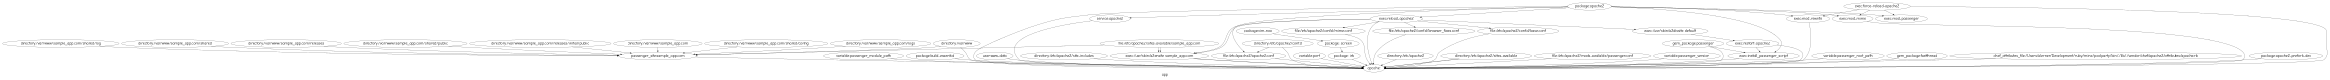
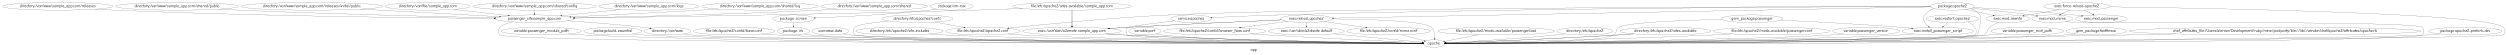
(1454, 25) -> none
none -> (1496, 31)
(1712, 37) -> (1378, 38)
(658, 44) -> (428, 6)
(819, 52) -> (609, 24)
